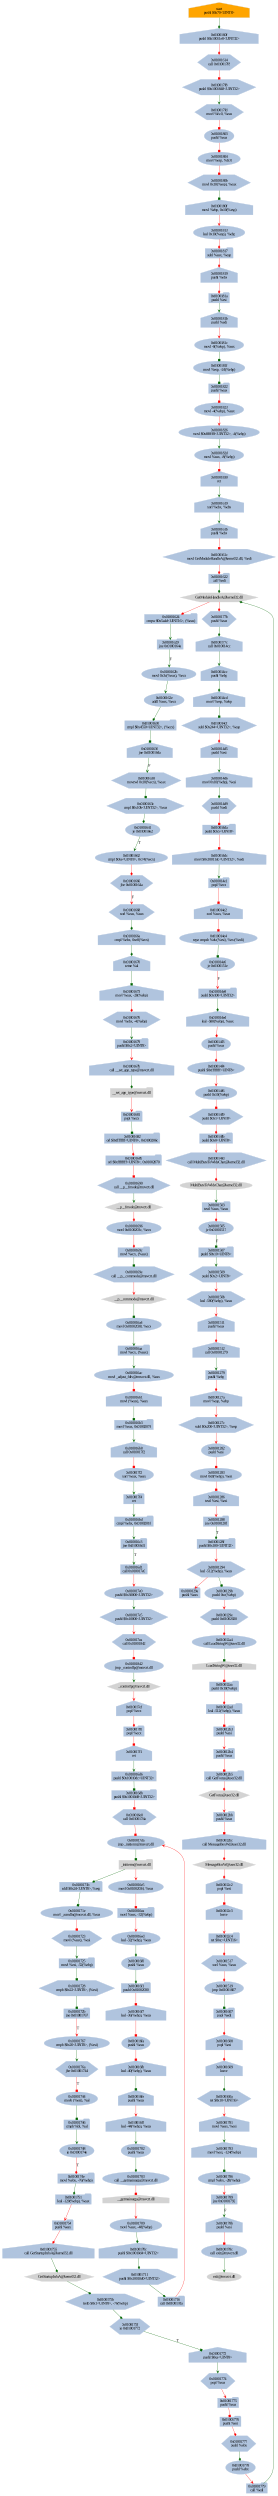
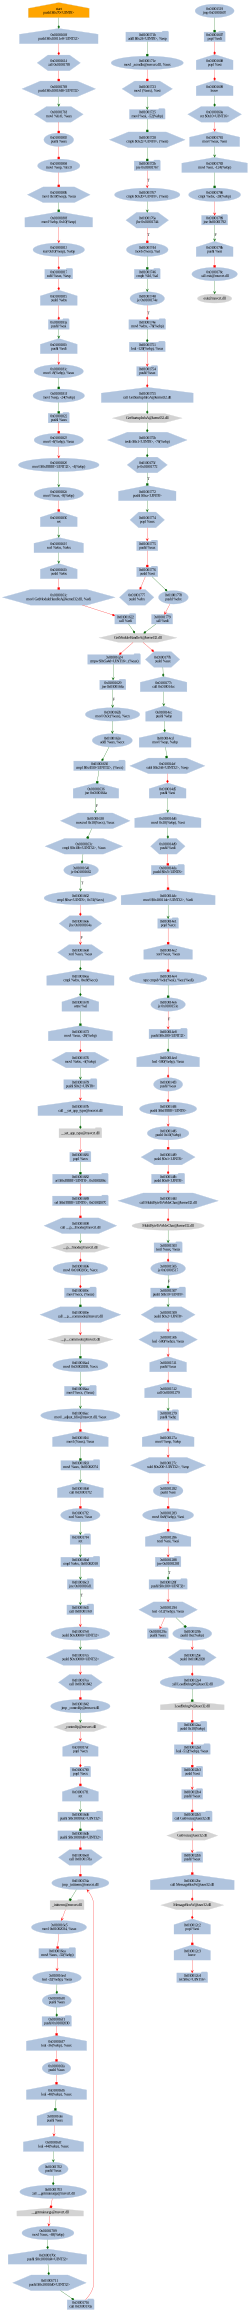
(110, 1875) -> none
(224, 1963) -> none
(240, 2455) -> (158, 583)
